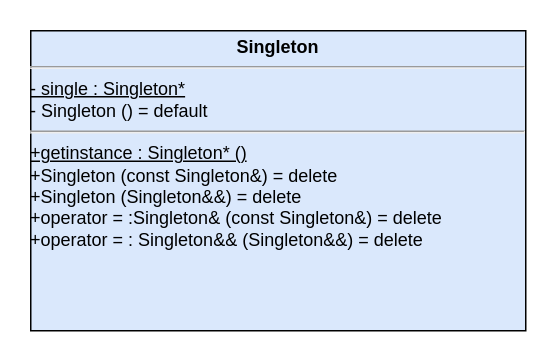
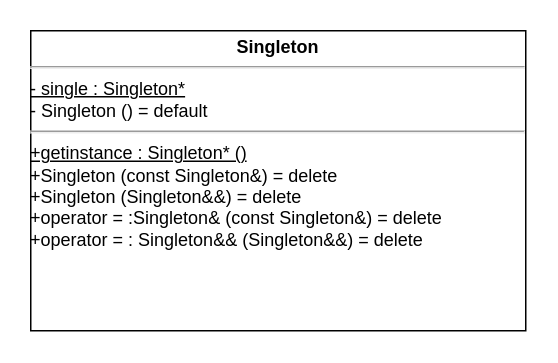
(278, 181) -> (278, 181)
